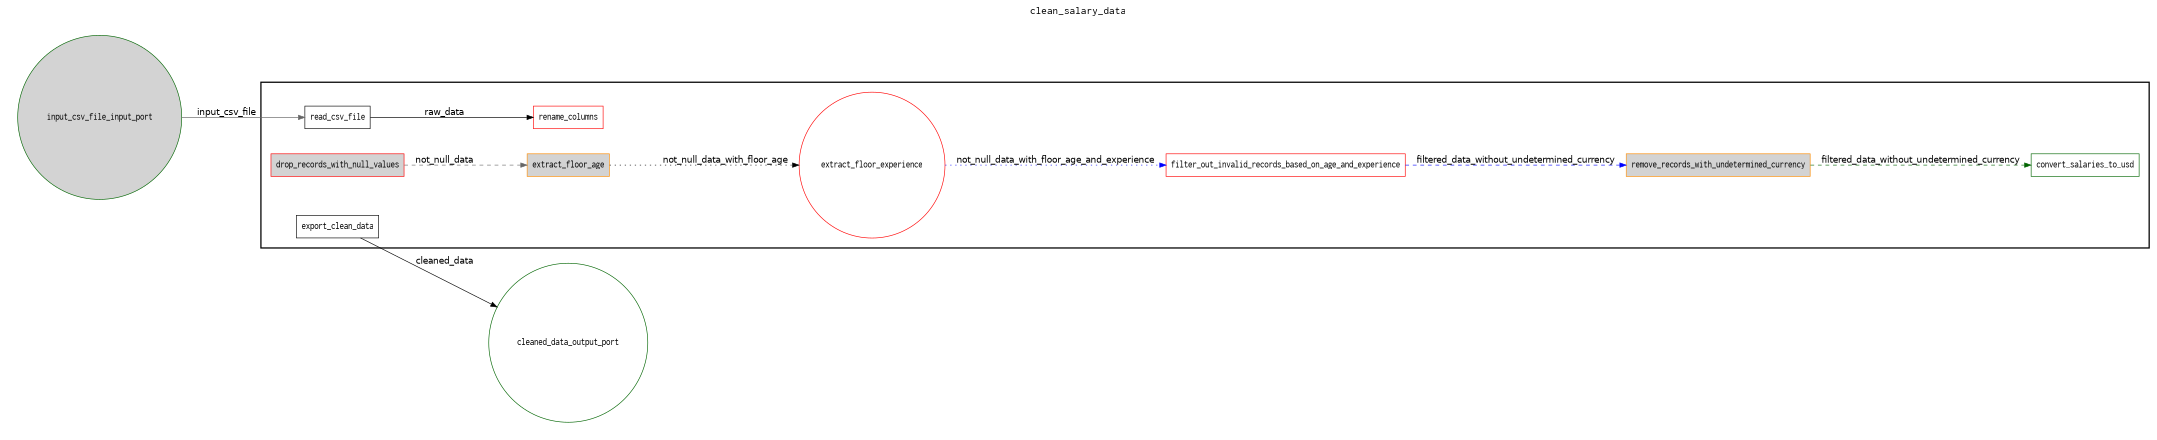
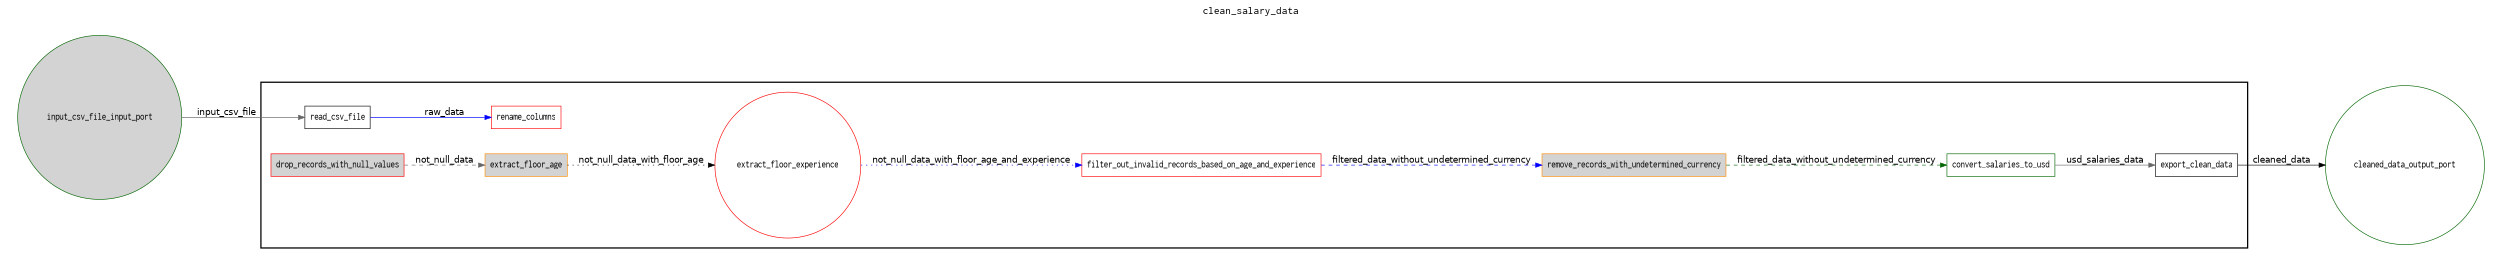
(449, 117) -> (428, 117)
none -> (2102, 165)
